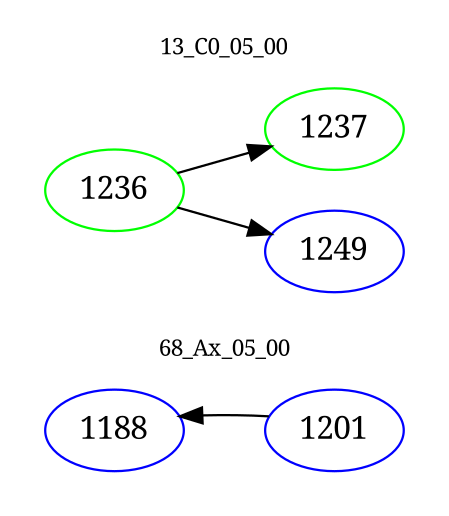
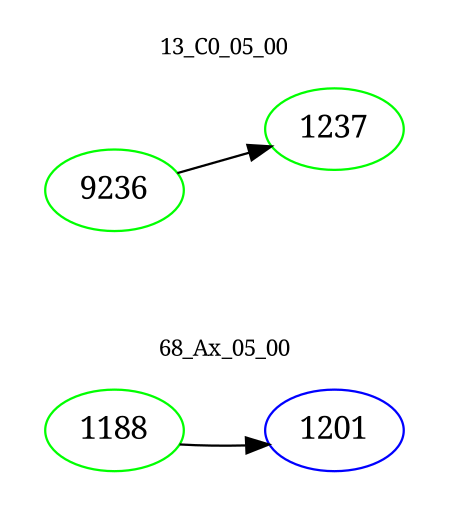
(115, 190) -> (115, 190)
(334, 251) -> none
(236, 415) -> (213, 446)
(115, 430) -> (115, 430)
